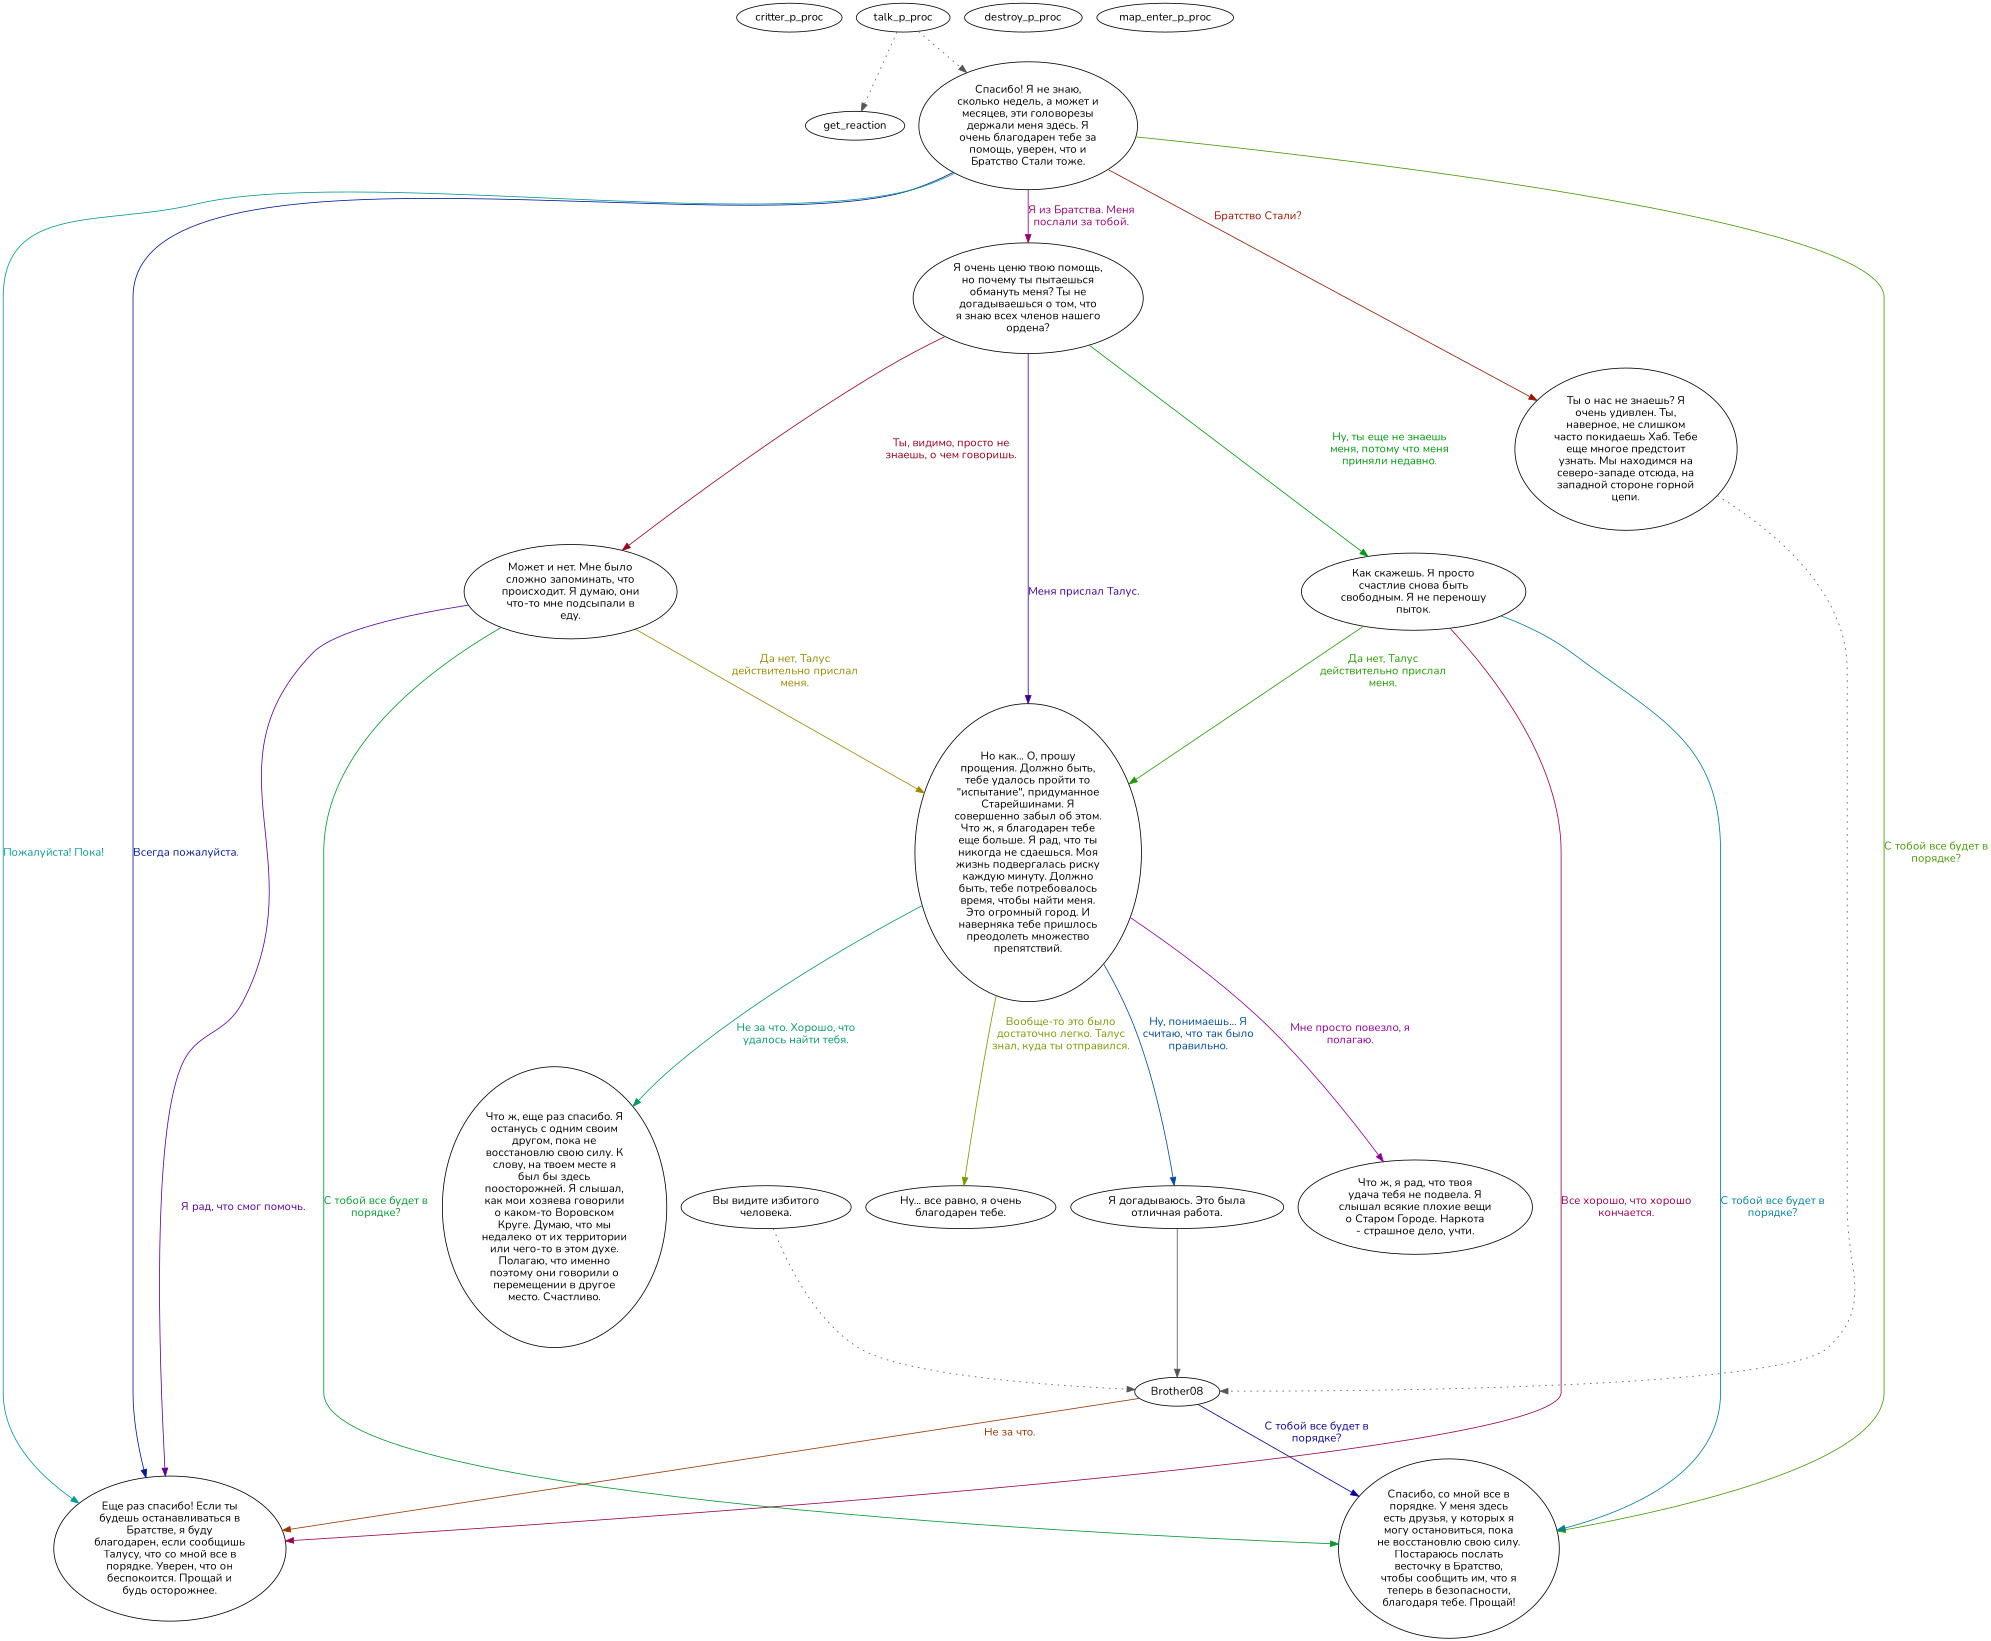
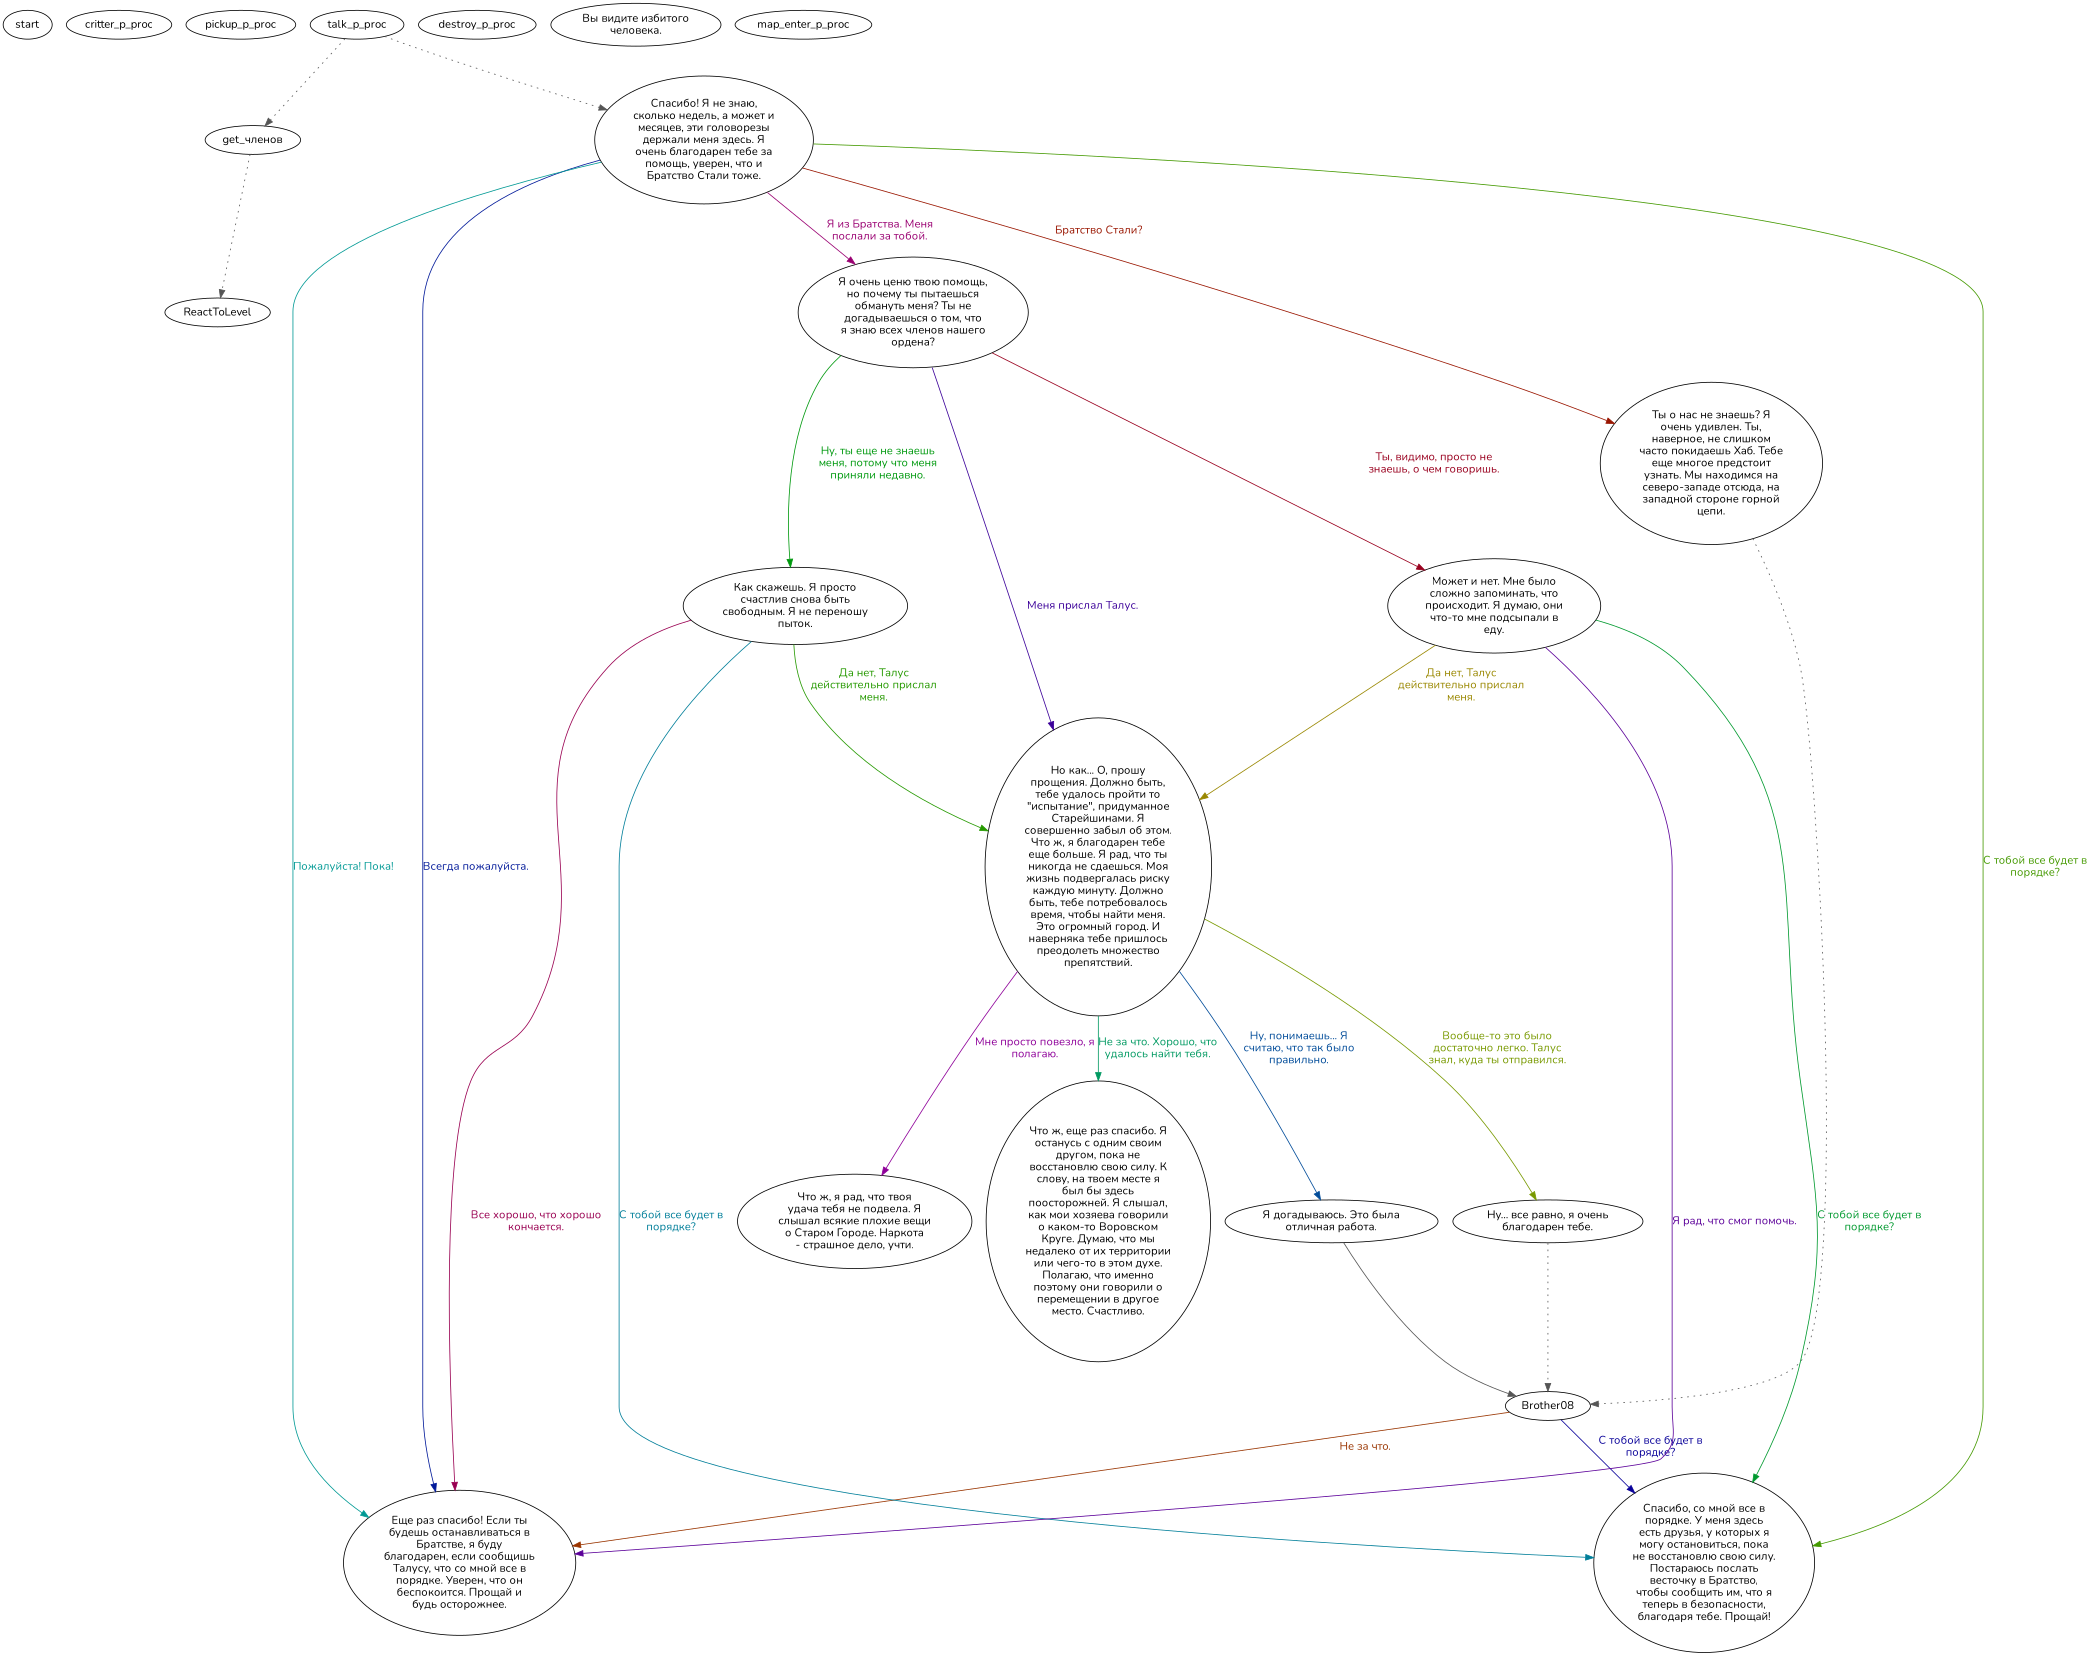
none -> (28, 25)
none -> (241, 25)
(855, 126) -> (253, 140)
none -> (218, 312)
(917, 1367) -> (1548, 1313)
